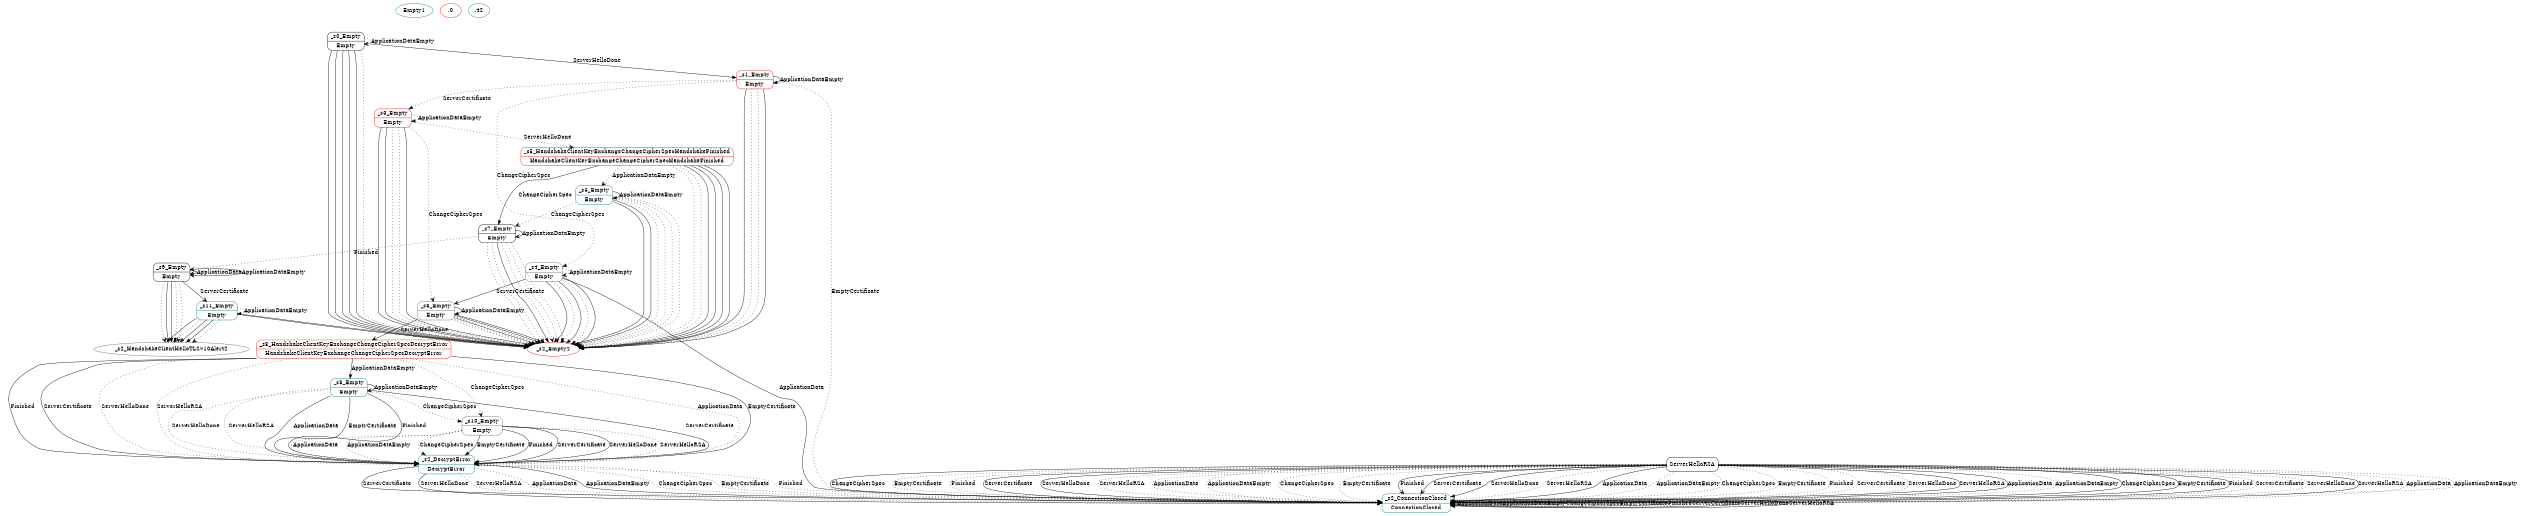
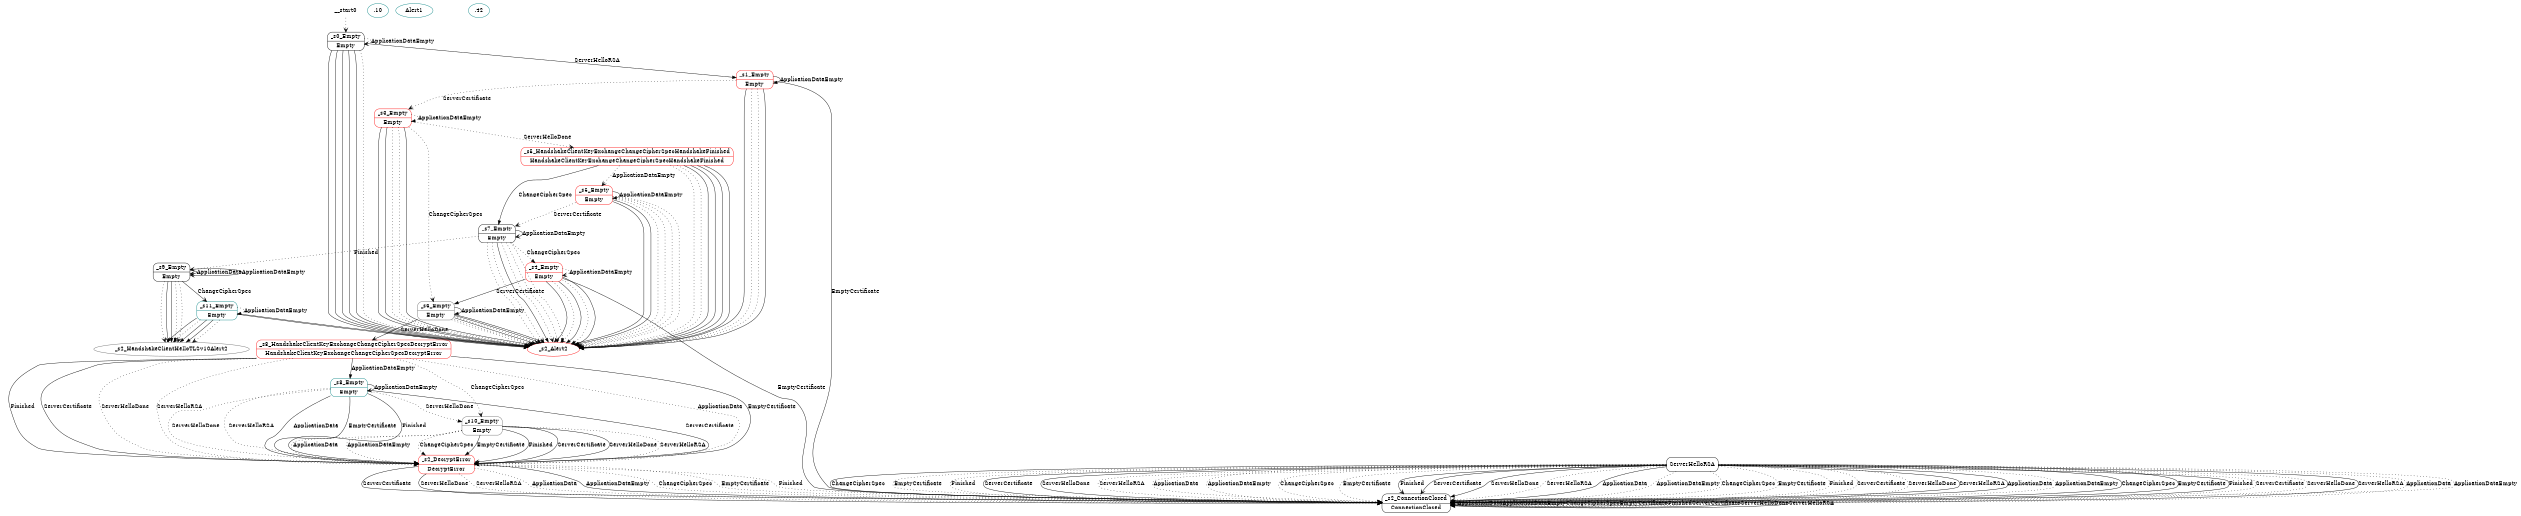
none -> (346, 11)
none -> (378, 11)
(414, 11) -> (414, 11)
(451, 11) -> none
(597, 61) -> (597, 61)
(573, 84) -> (573, 84)
(501, 113) -> (522, 251)
(594, 195) -> (594, 195)
(578, 214) -> (578, 214)
(544, 272) -> (544, 272)
(492, 291) -> (492, 291)
(225, 292) -> (225, 292)
(553, 349) -> (553, 349)
(802, 388) -> (802, 388)
(450, 407) -> (450, 407)
(446, 465) -> (446, 465)
(815, 465) -> (815, 465)
(1416, 503) -> (1416, 503)
